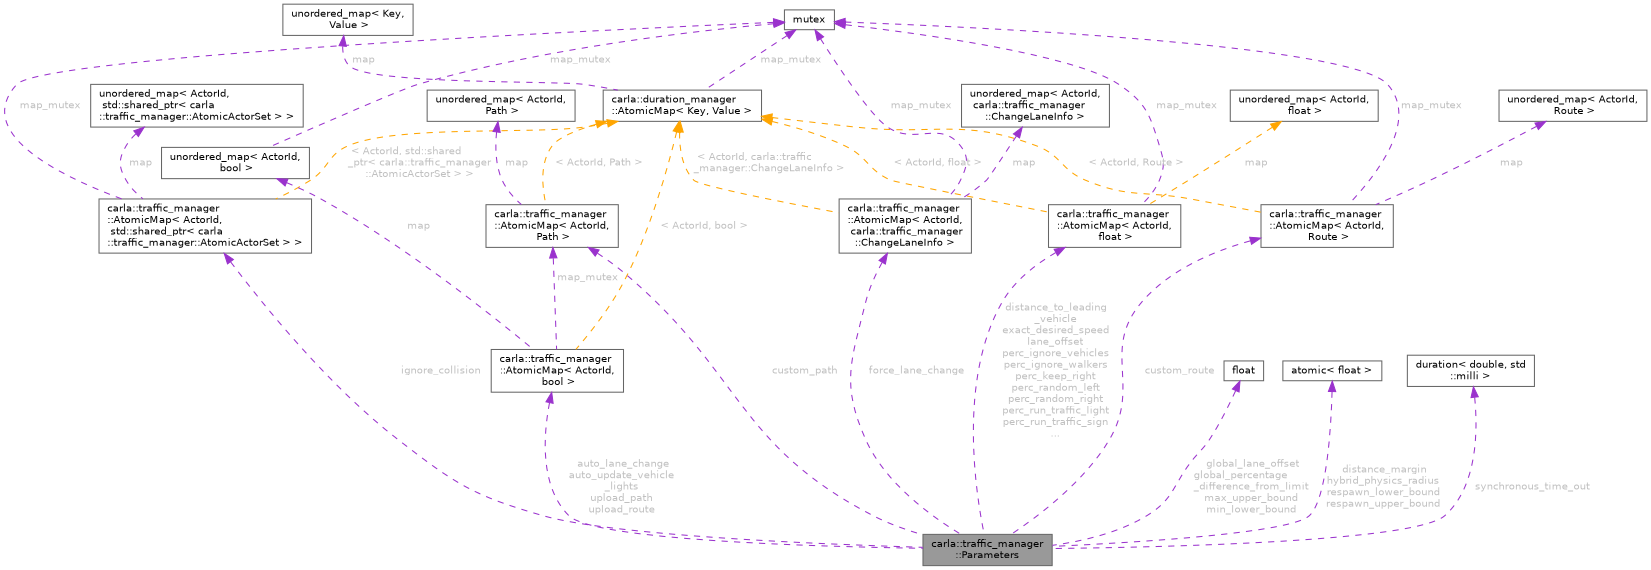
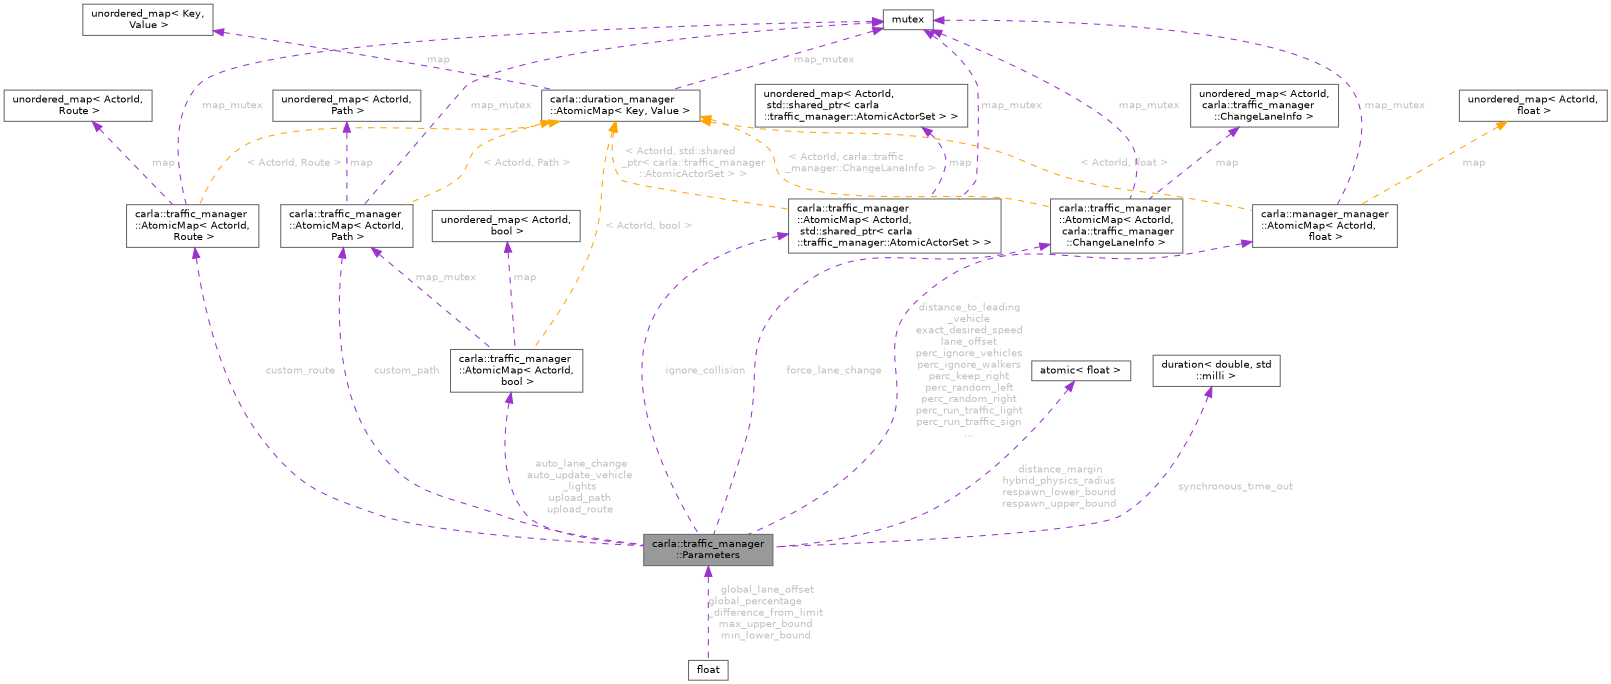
(515, 61) -> (589, 52)
(1115, 226) -> (1325, 226)
(1168, 498) -> (708, 618)
